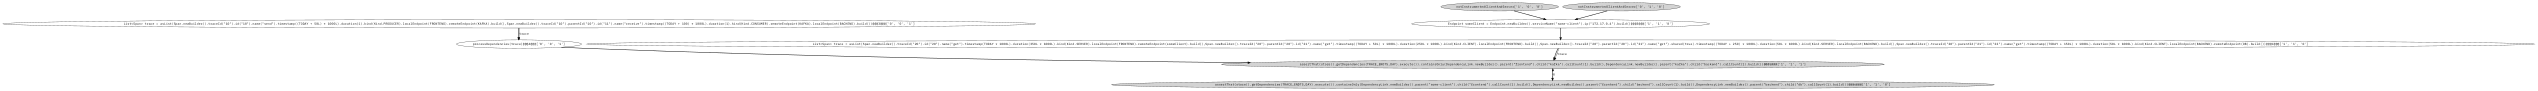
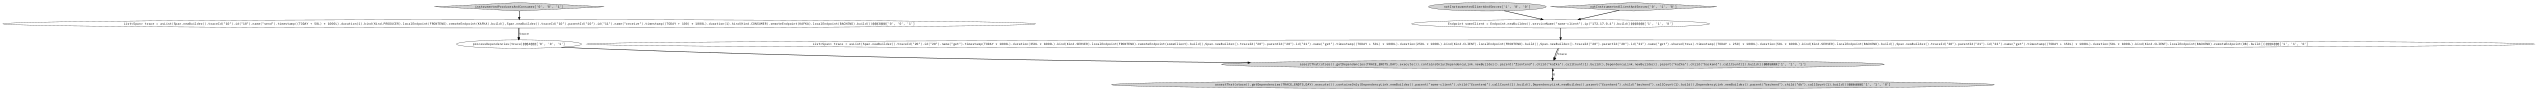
none -> (519, 7)
(1622, 7) -> (1634, 7)
